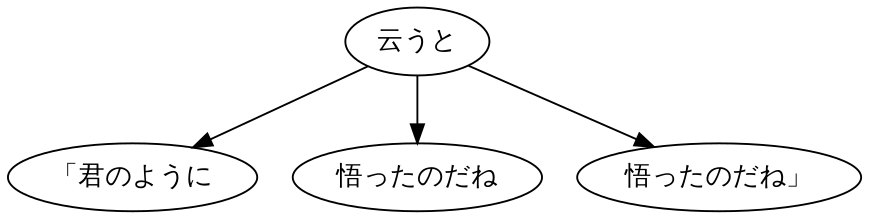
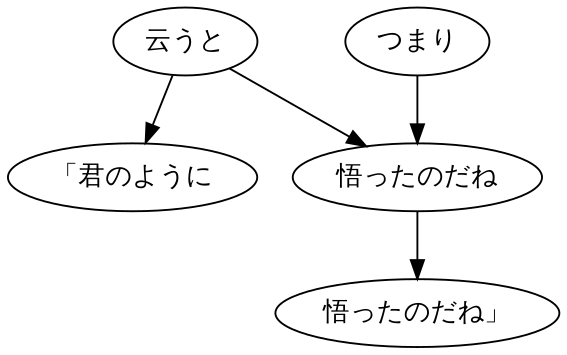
none -> (417, 41)
(552, 102) -> (417, 236)
